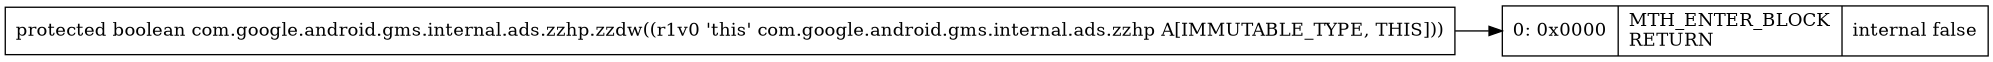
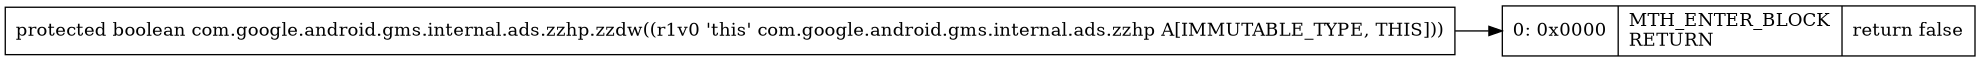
(1915, 30) -> (1909, 30)
